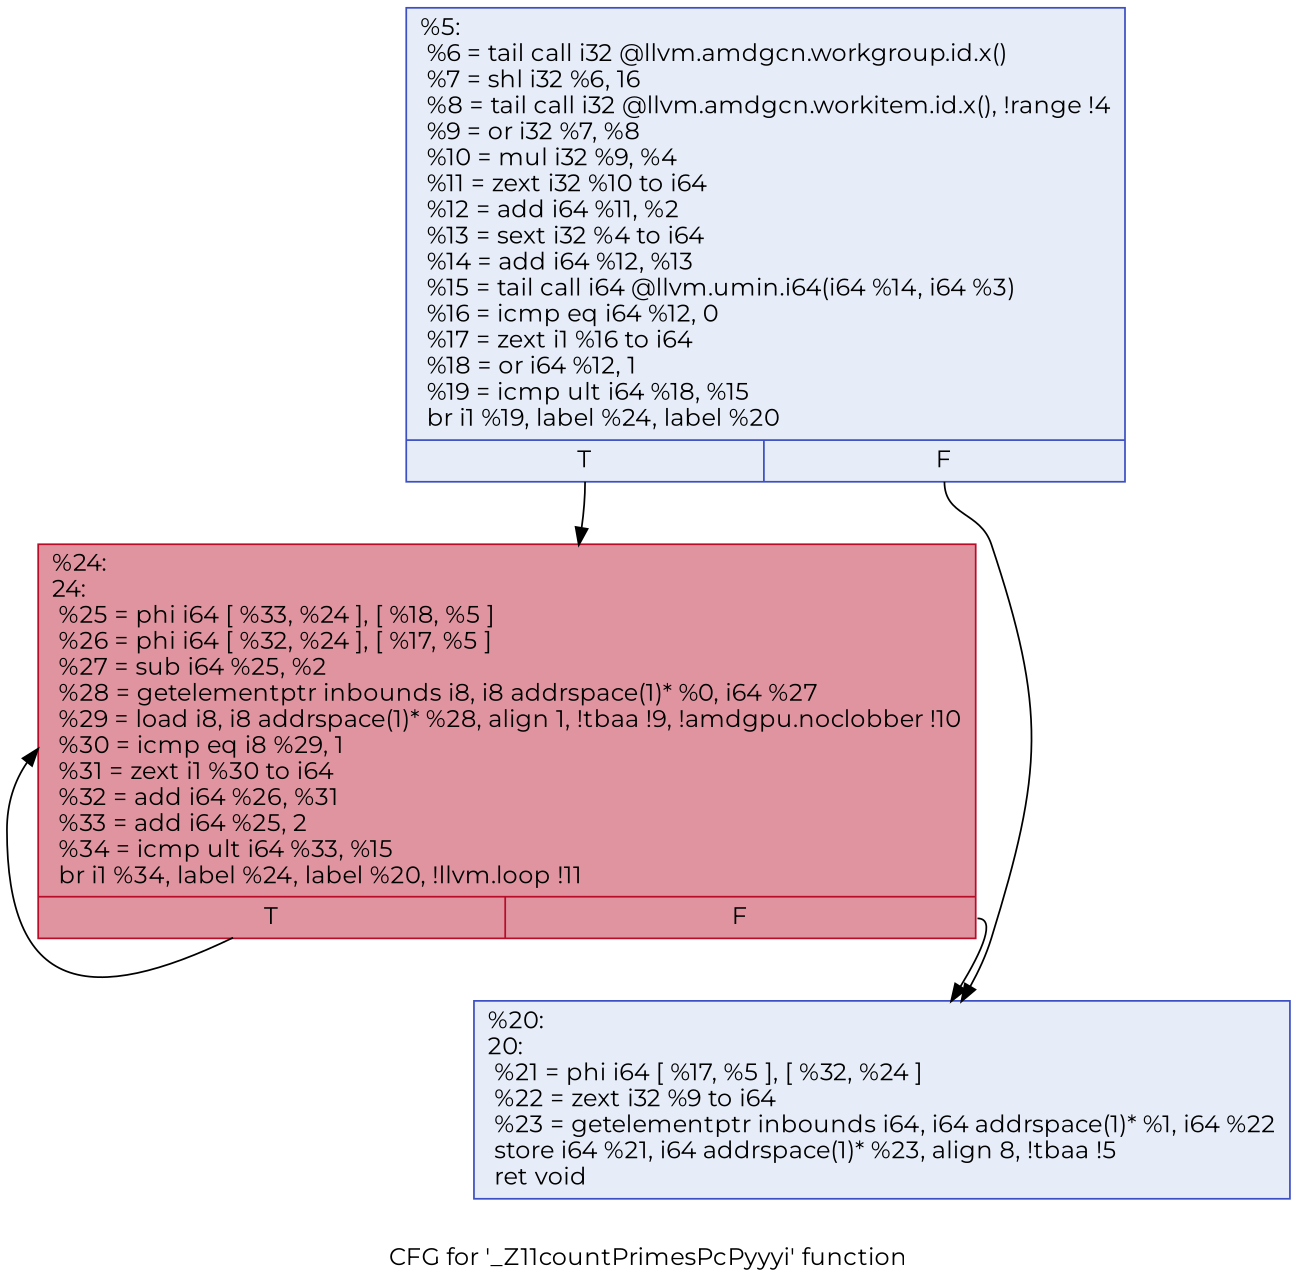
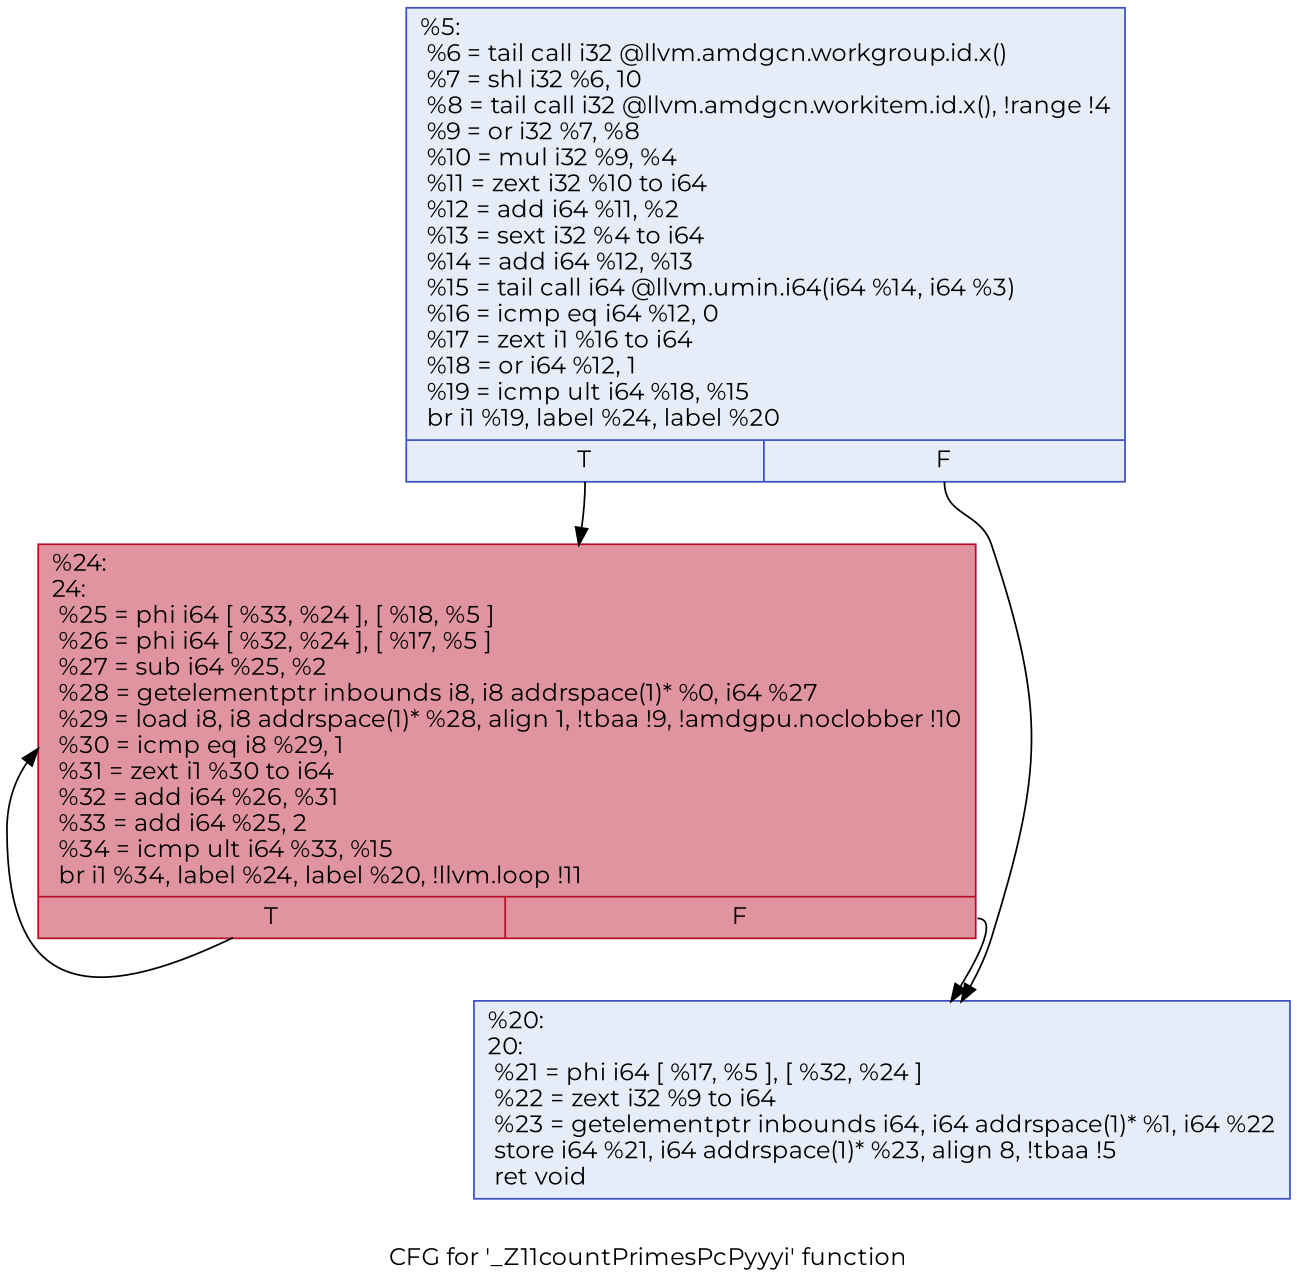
(530, 80) -> (531, 80)
